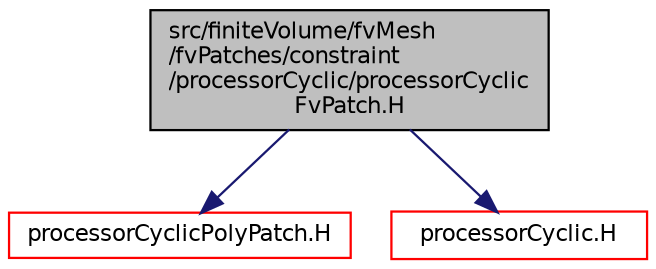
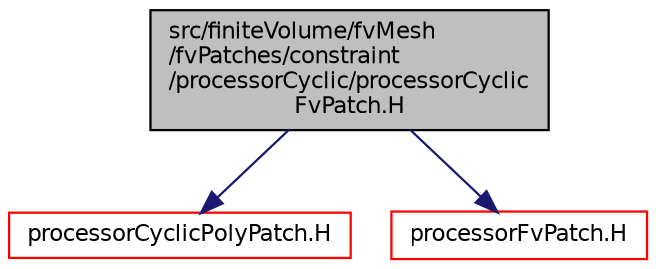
(519, 235) -> (519, 235)
